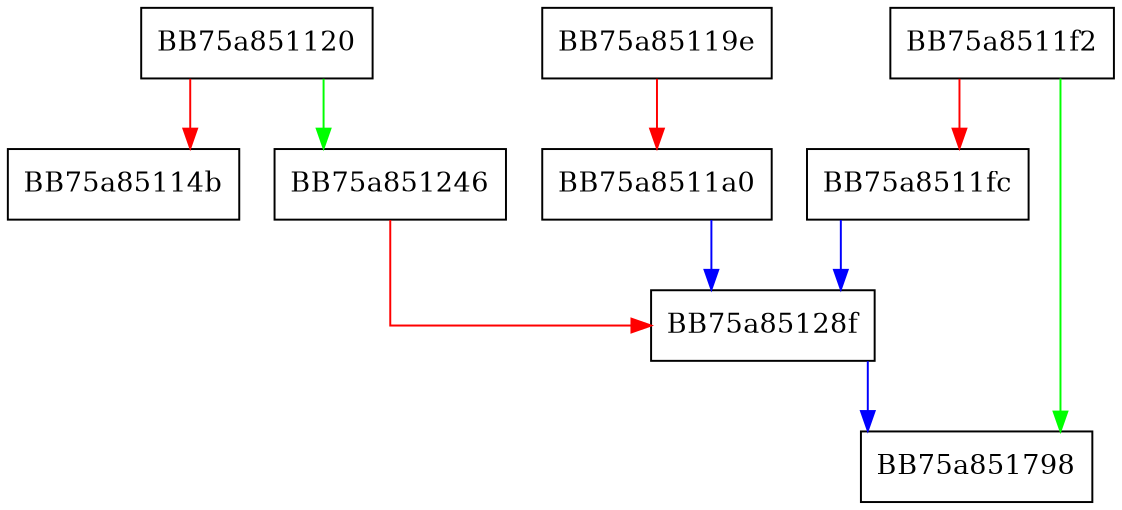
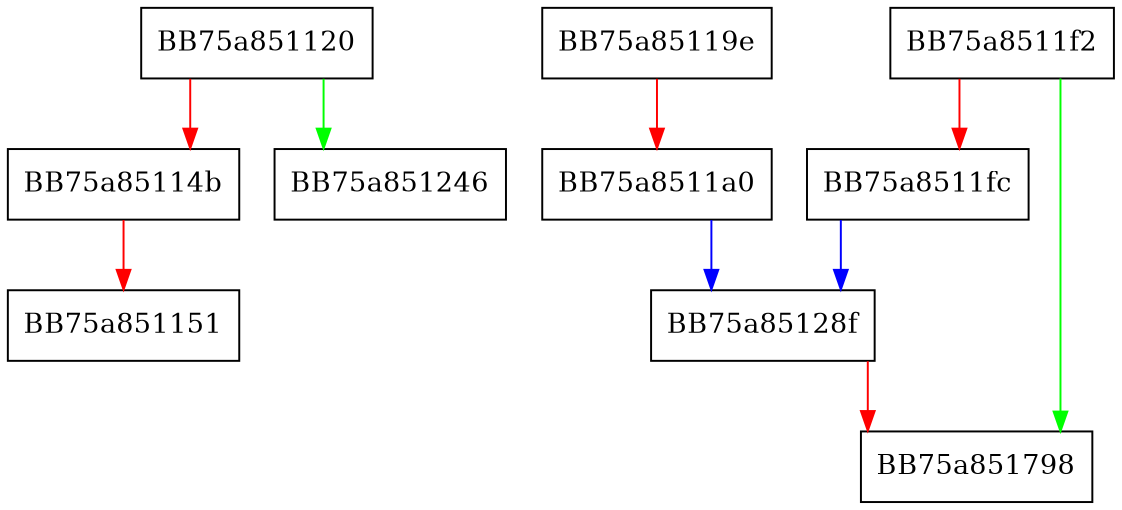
none -> (124, 326)
(458, 326) -> none
(868, 386) -> (868, 386)
